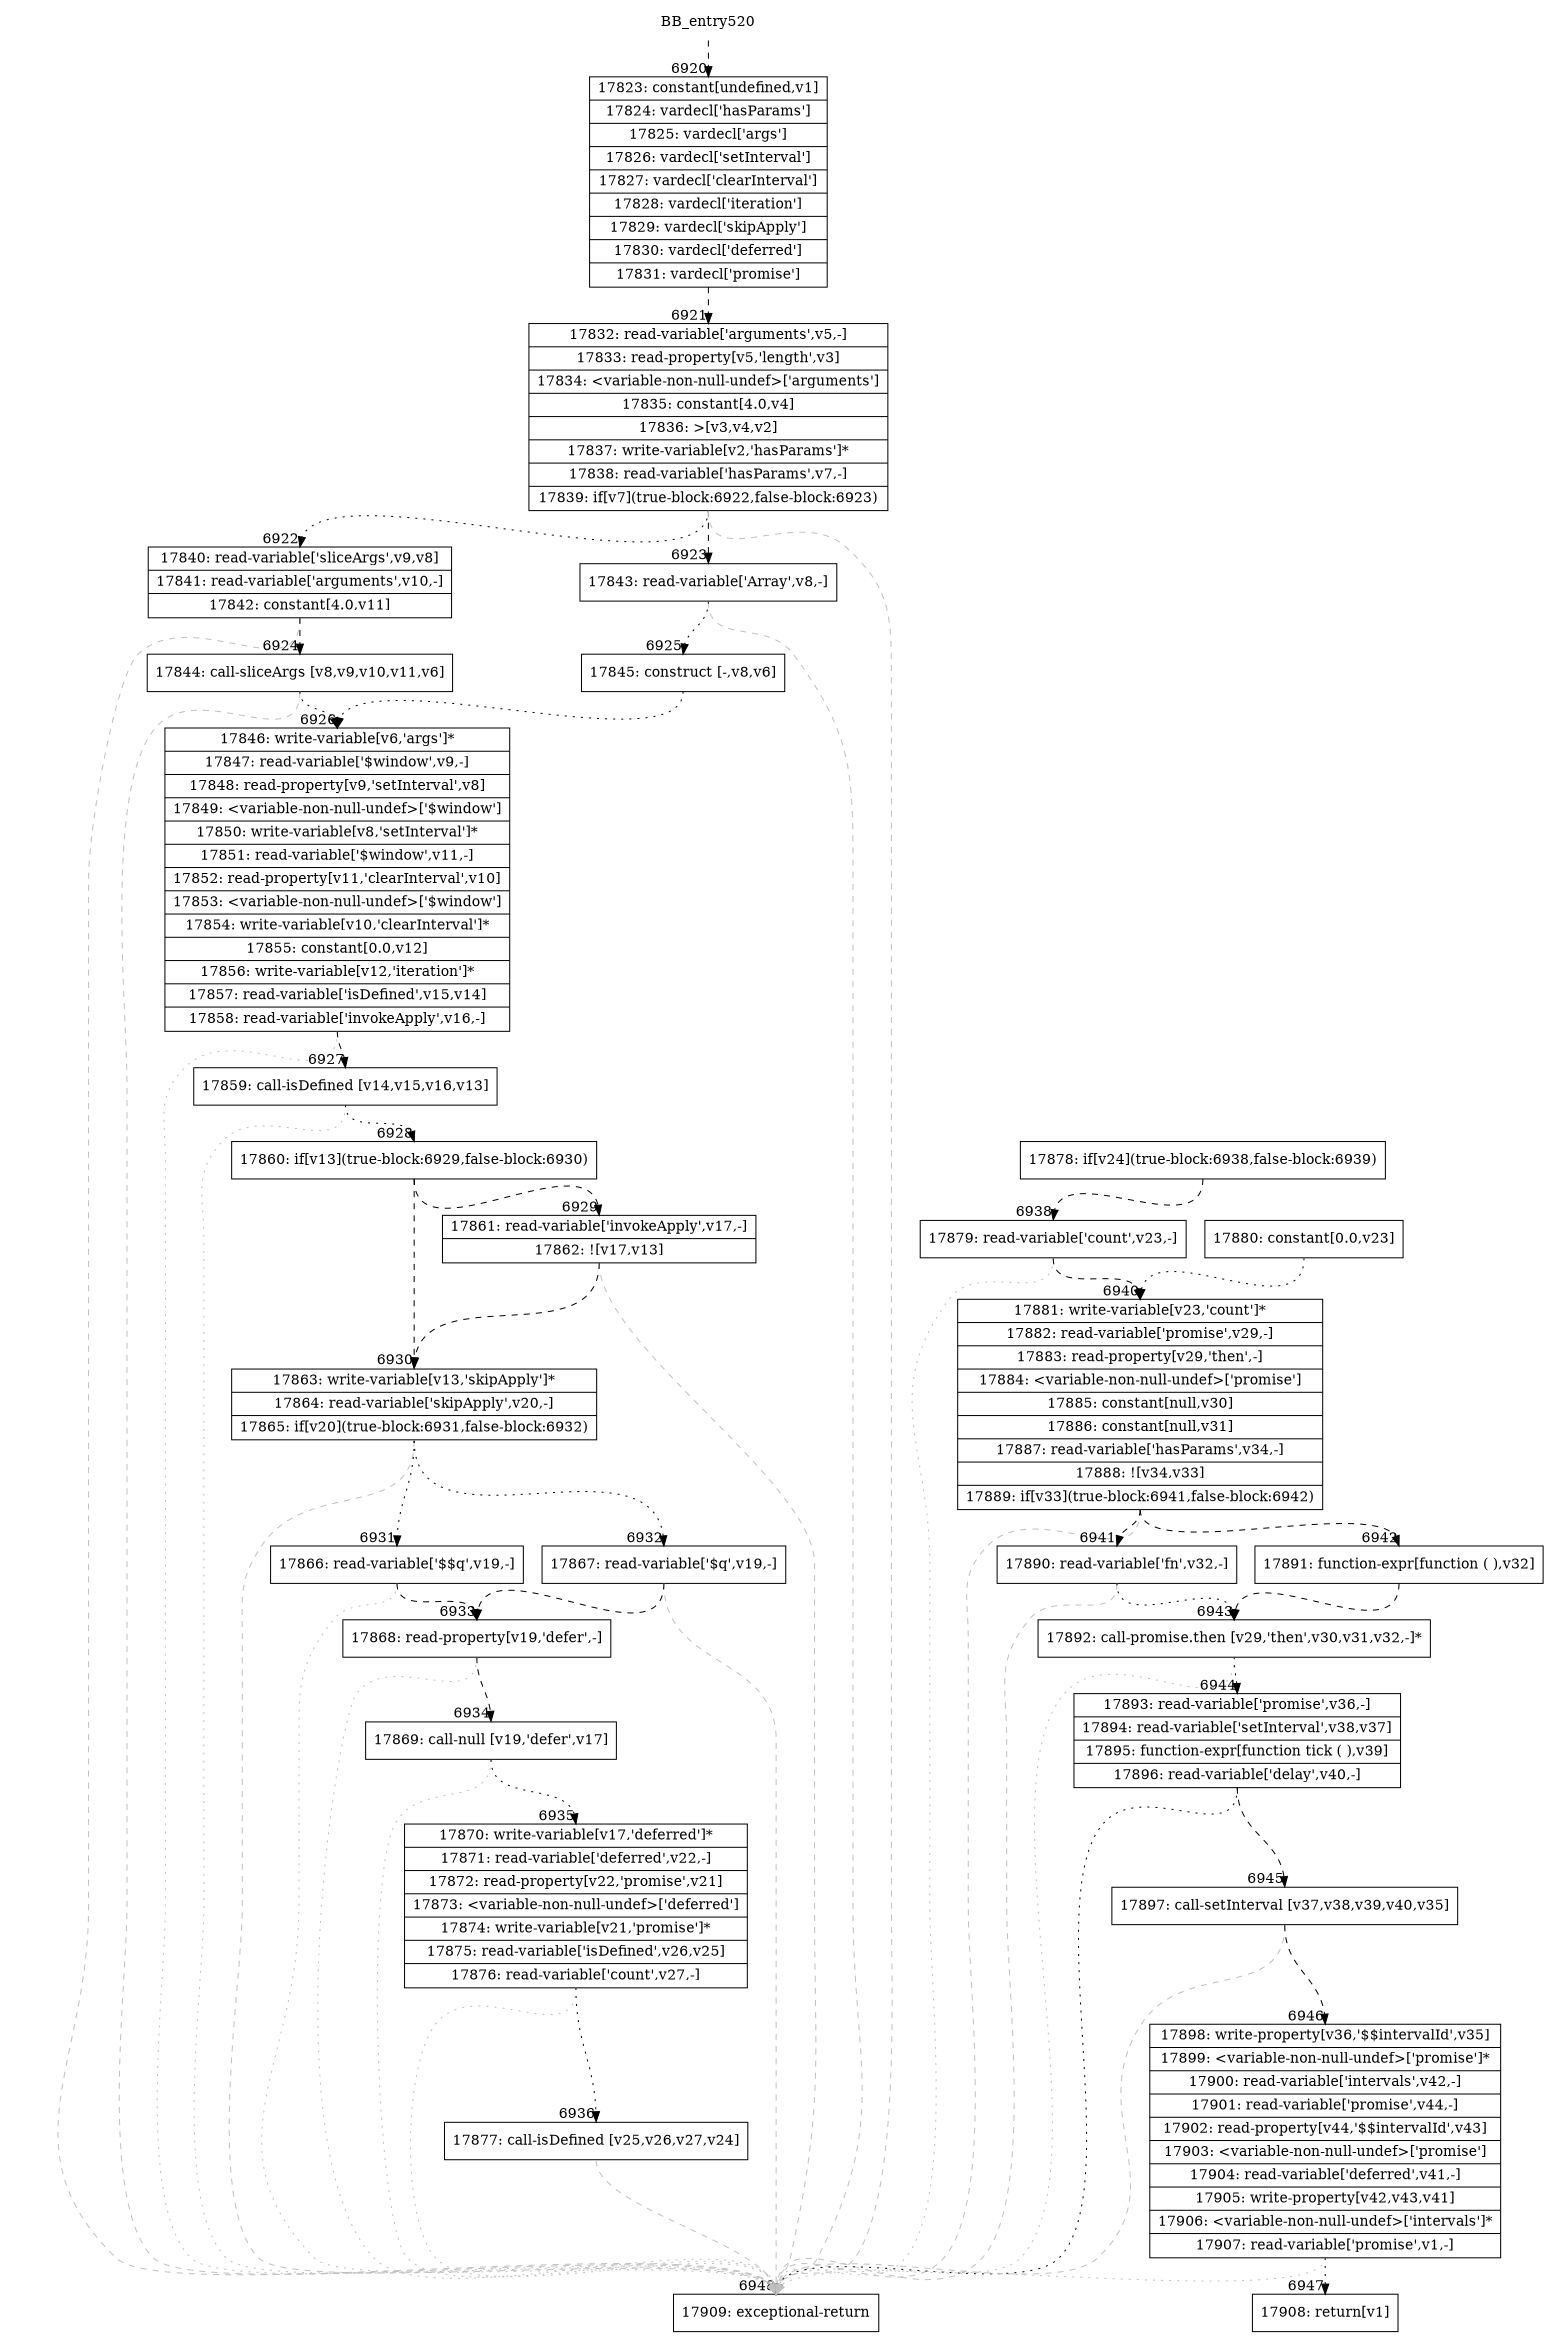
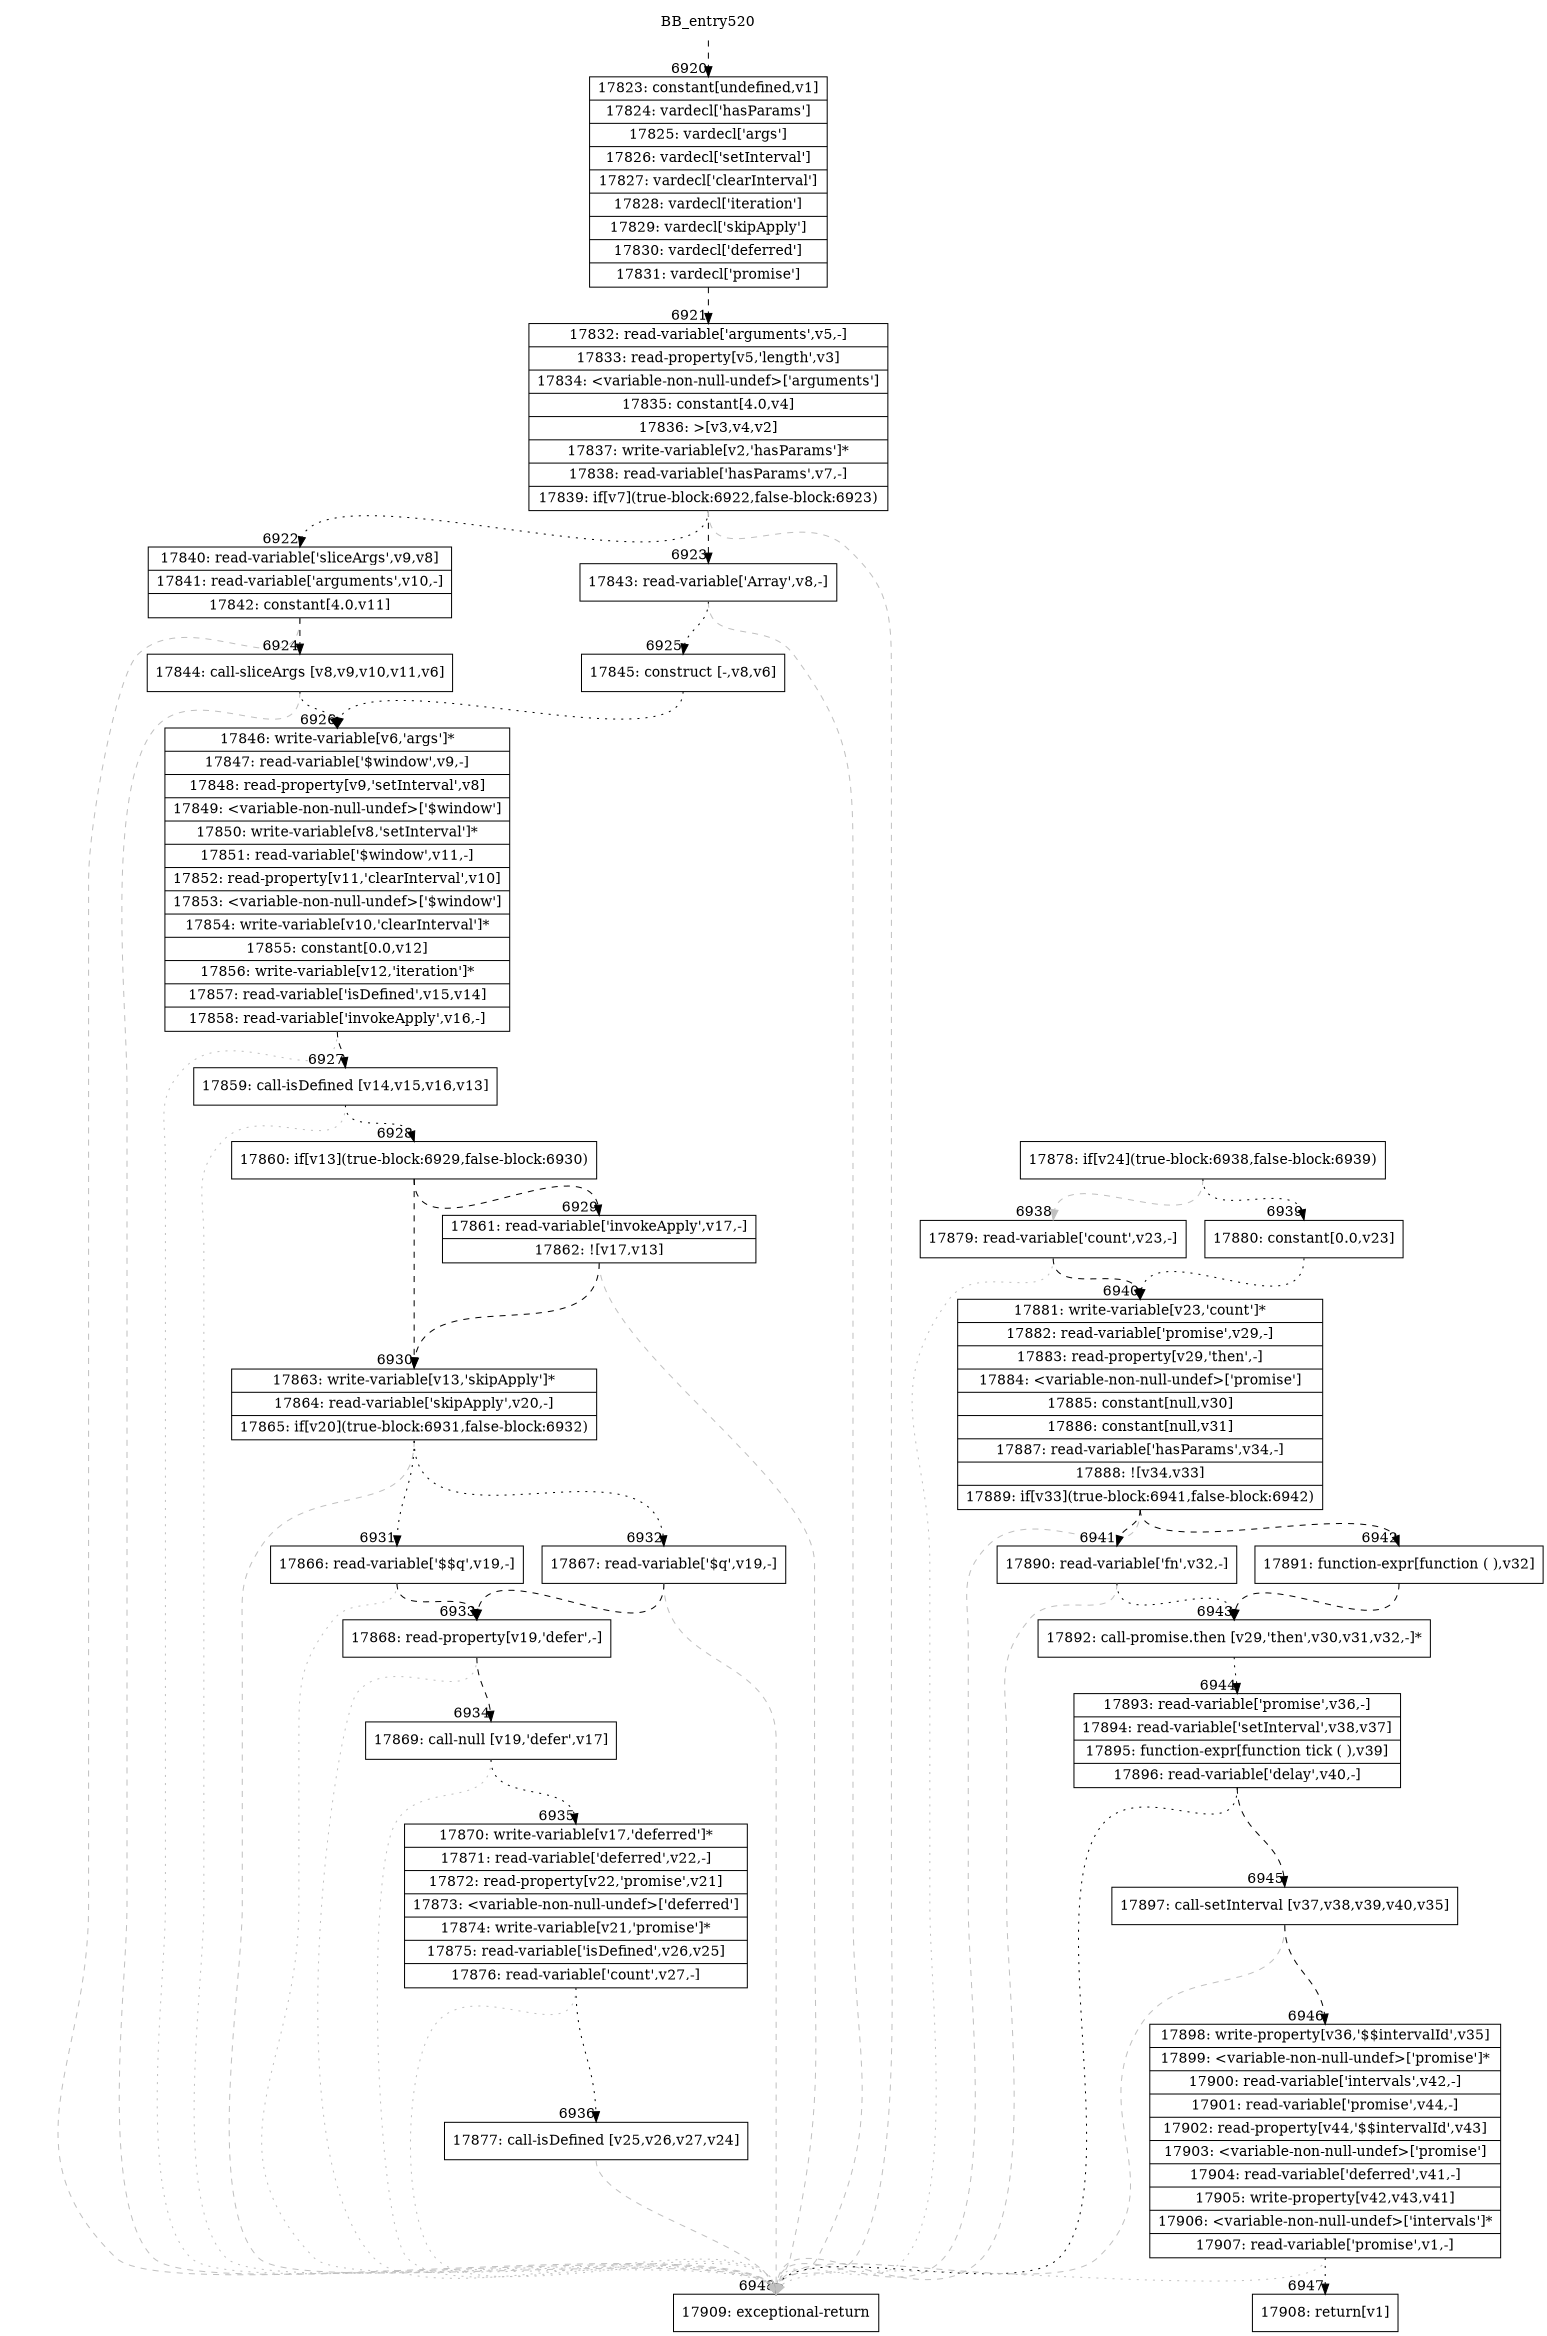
(1133, 1200) -> (1133, 1200)
none -> (1248, 1200)
(1046, 2002) -> none
